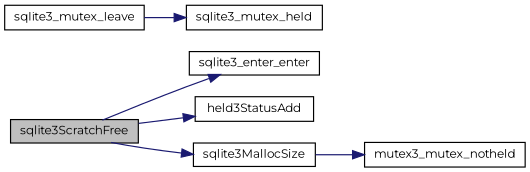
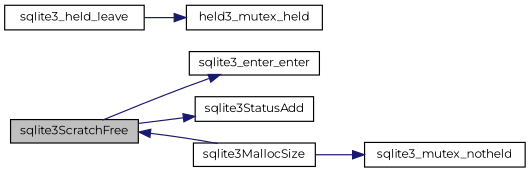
(74, 18) -> (74, 18)
(254, 18) -> (254, 18)
(254, 109) -> (254, 109)
(146, 148) -> (184, 138)
(445, 155) -> (445, 155)
